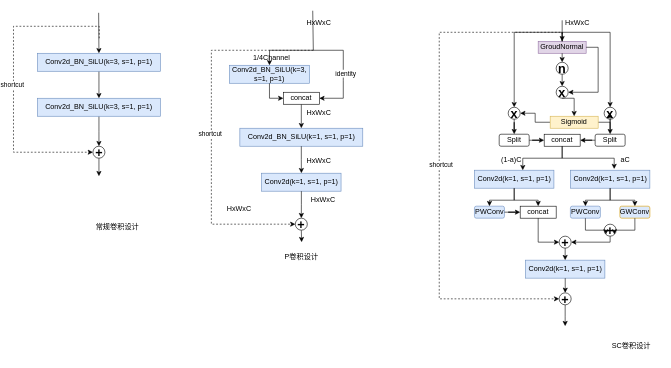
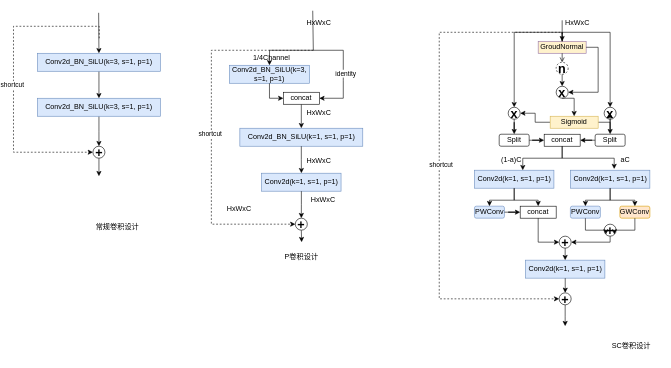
(563, 47) -> (563, 47)
(563, 56) -> (563, 57)
(563, 68) -> (563, 68)
(635, 212) -> (635, 212)
